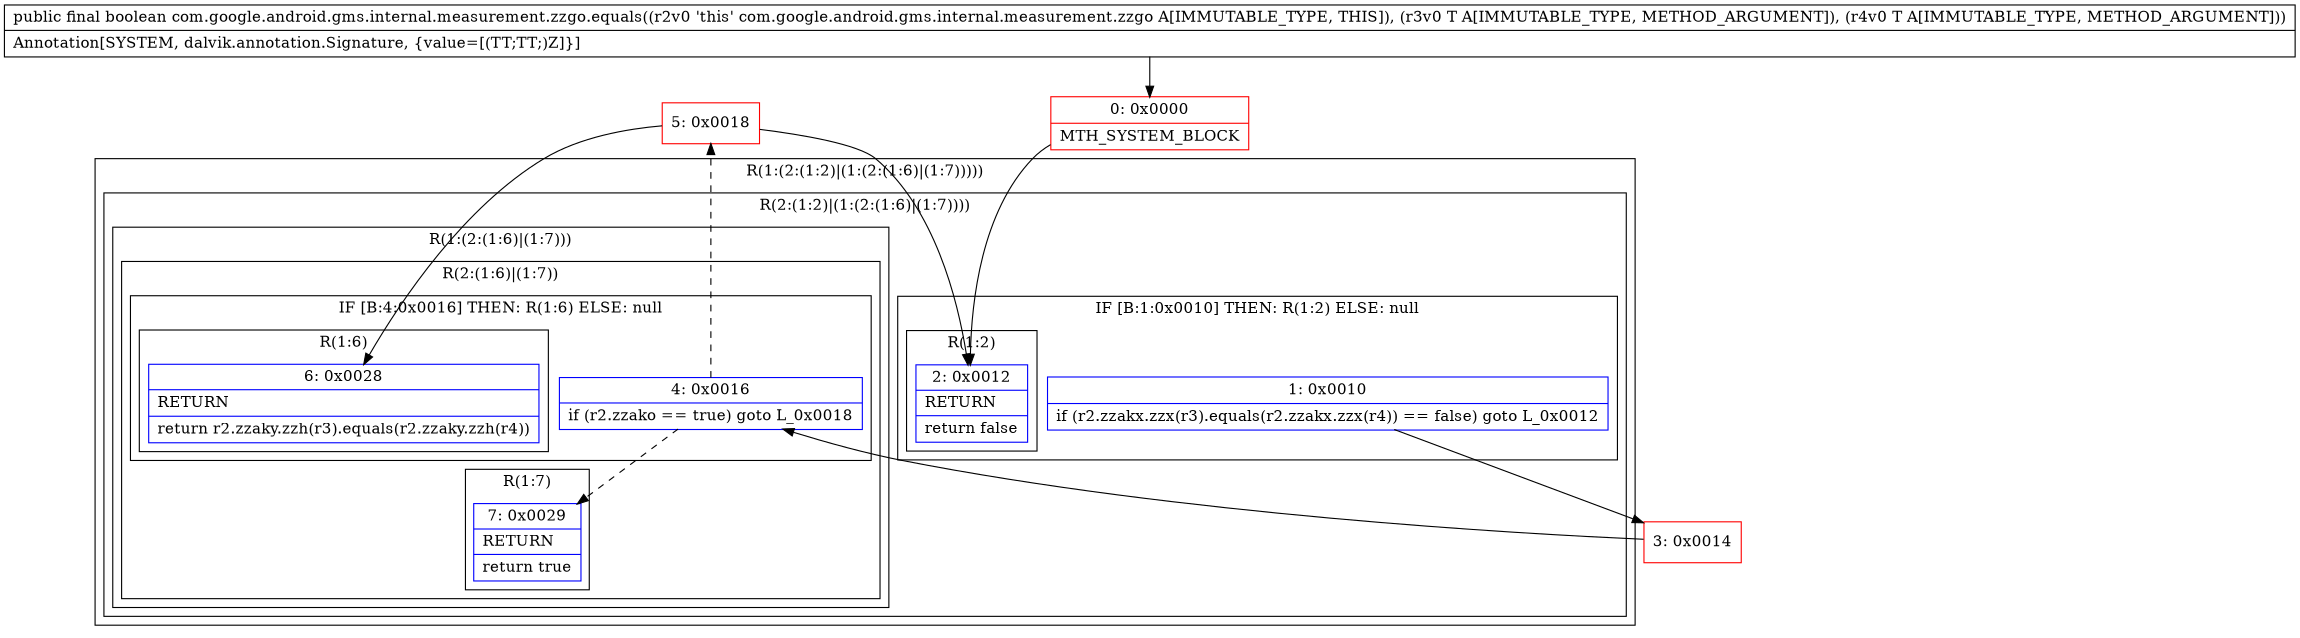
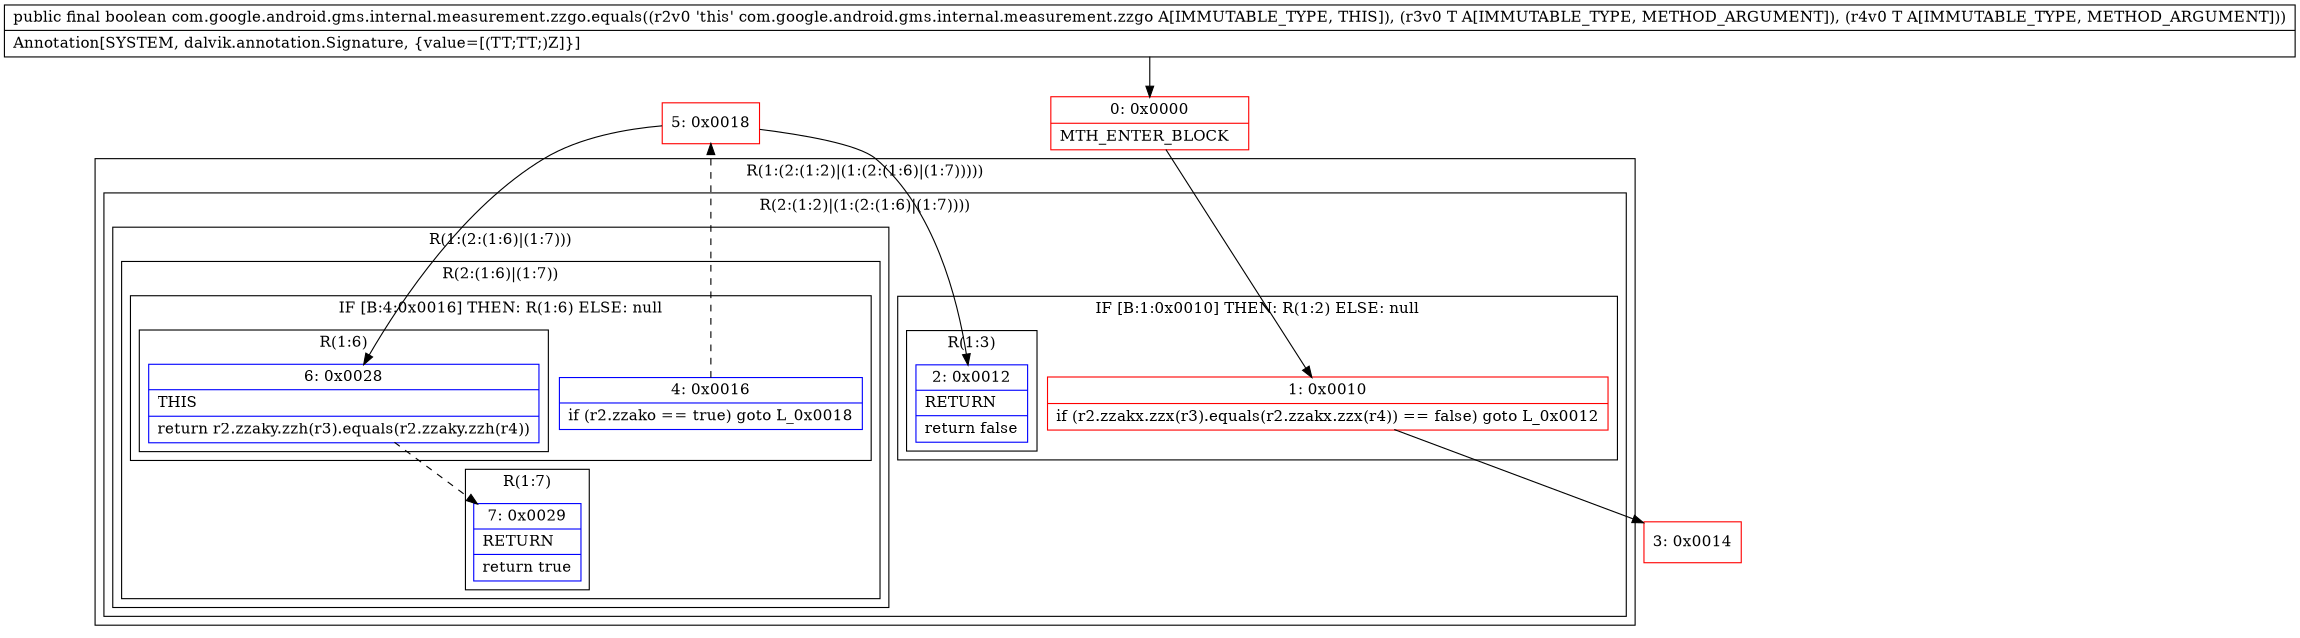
(1150, 136) -> (1145, 136)
(988, 240) -> (1236, 259)
(972, 343) -> (972, 343)
(193, 402) -> (178, 402)
(1328, 404) -> (1328, 404)
(625, 468) -> (432, 470)
(1216, 507) -> none
